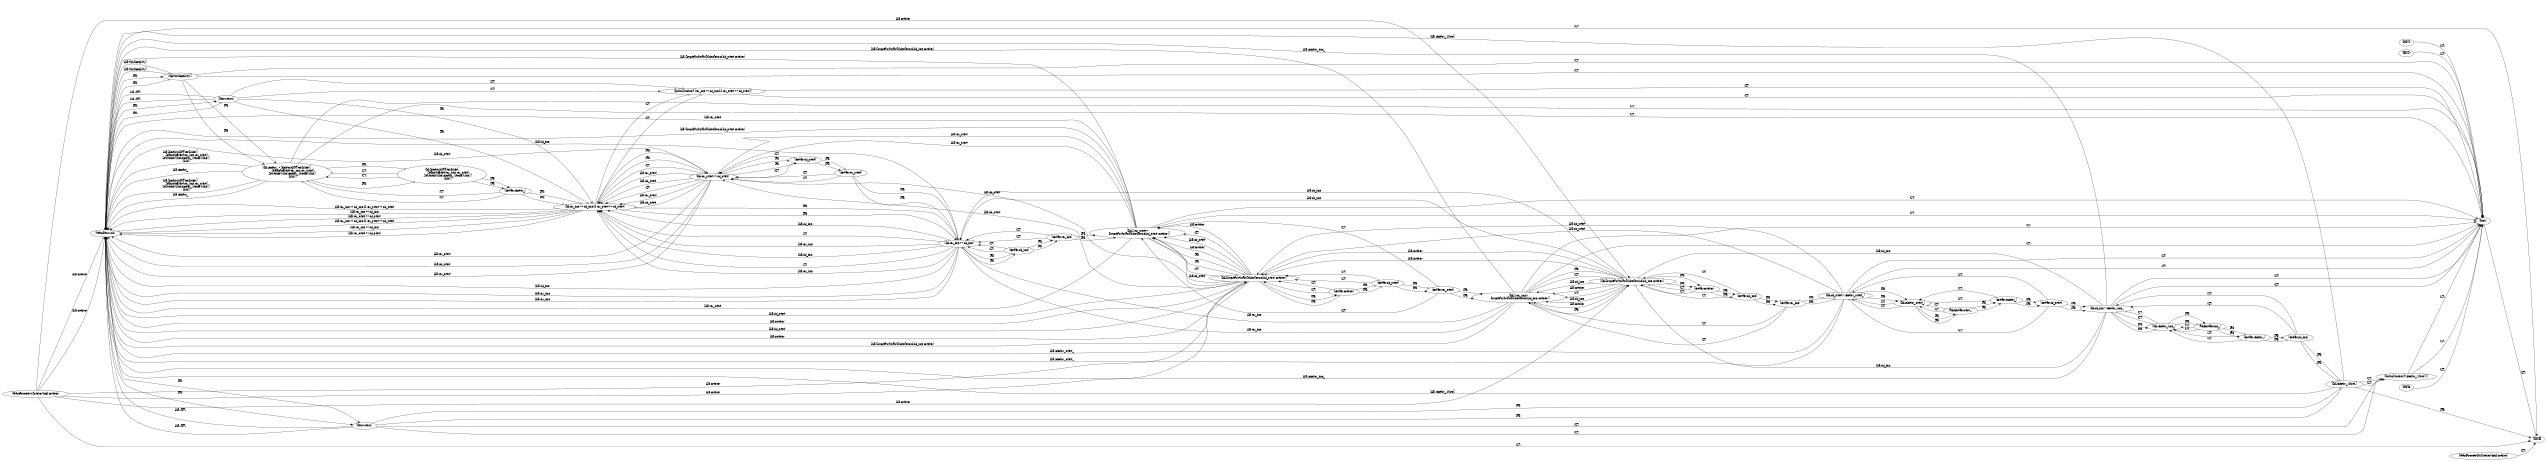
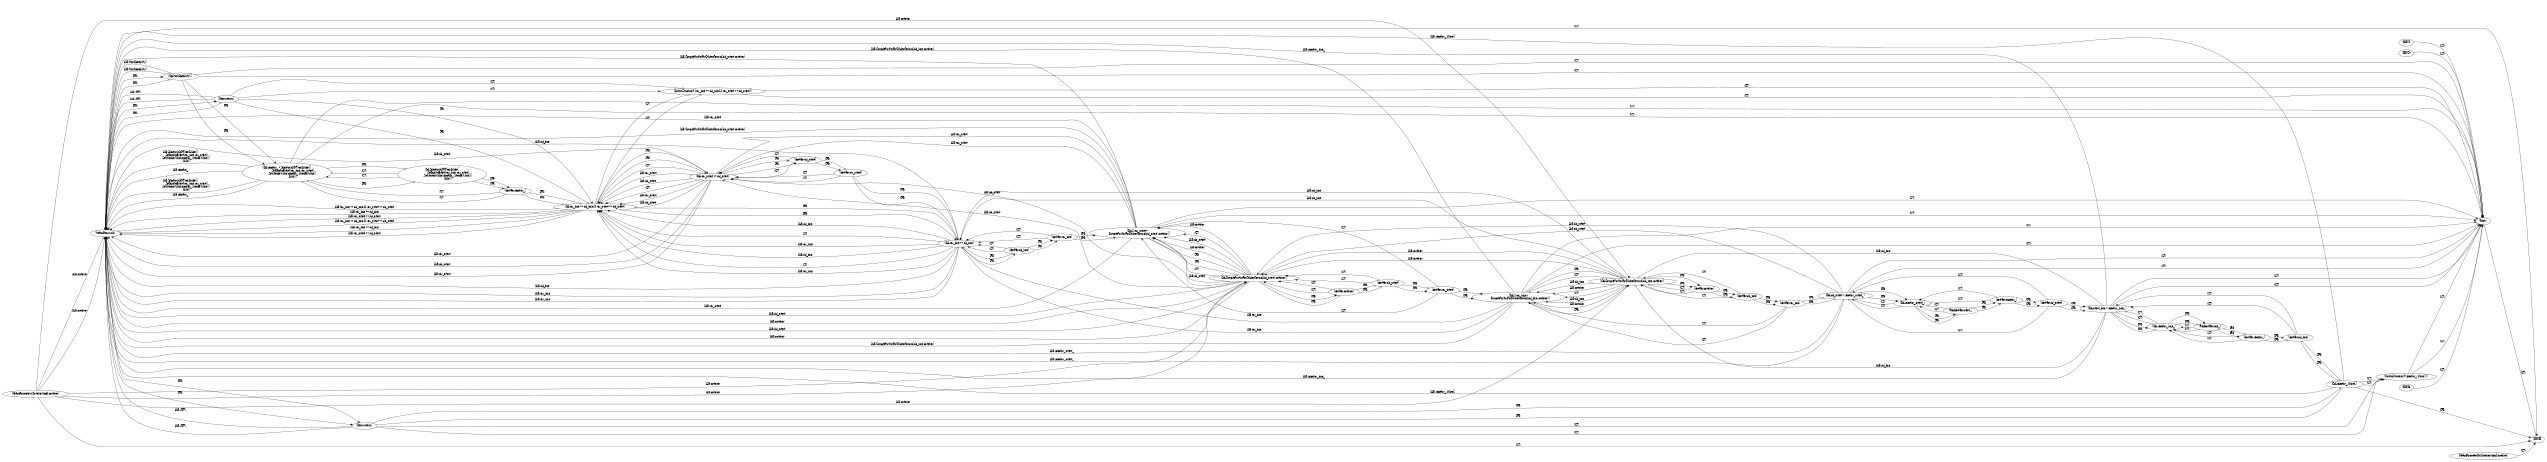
(2107, 309) -> (2107, 309)
